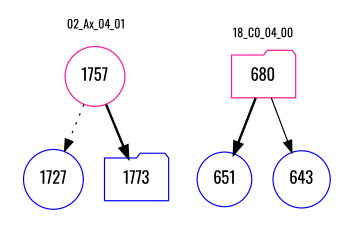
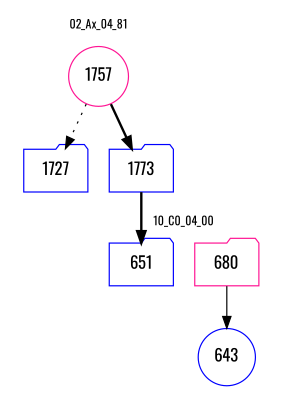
(96, 26) -> (99, 26)
(264, 34) -> (184, 222)
(247, 120) -> (141, 218)
(53, 179) -> (56, 171)
(224, 179) -> (141, 264)
